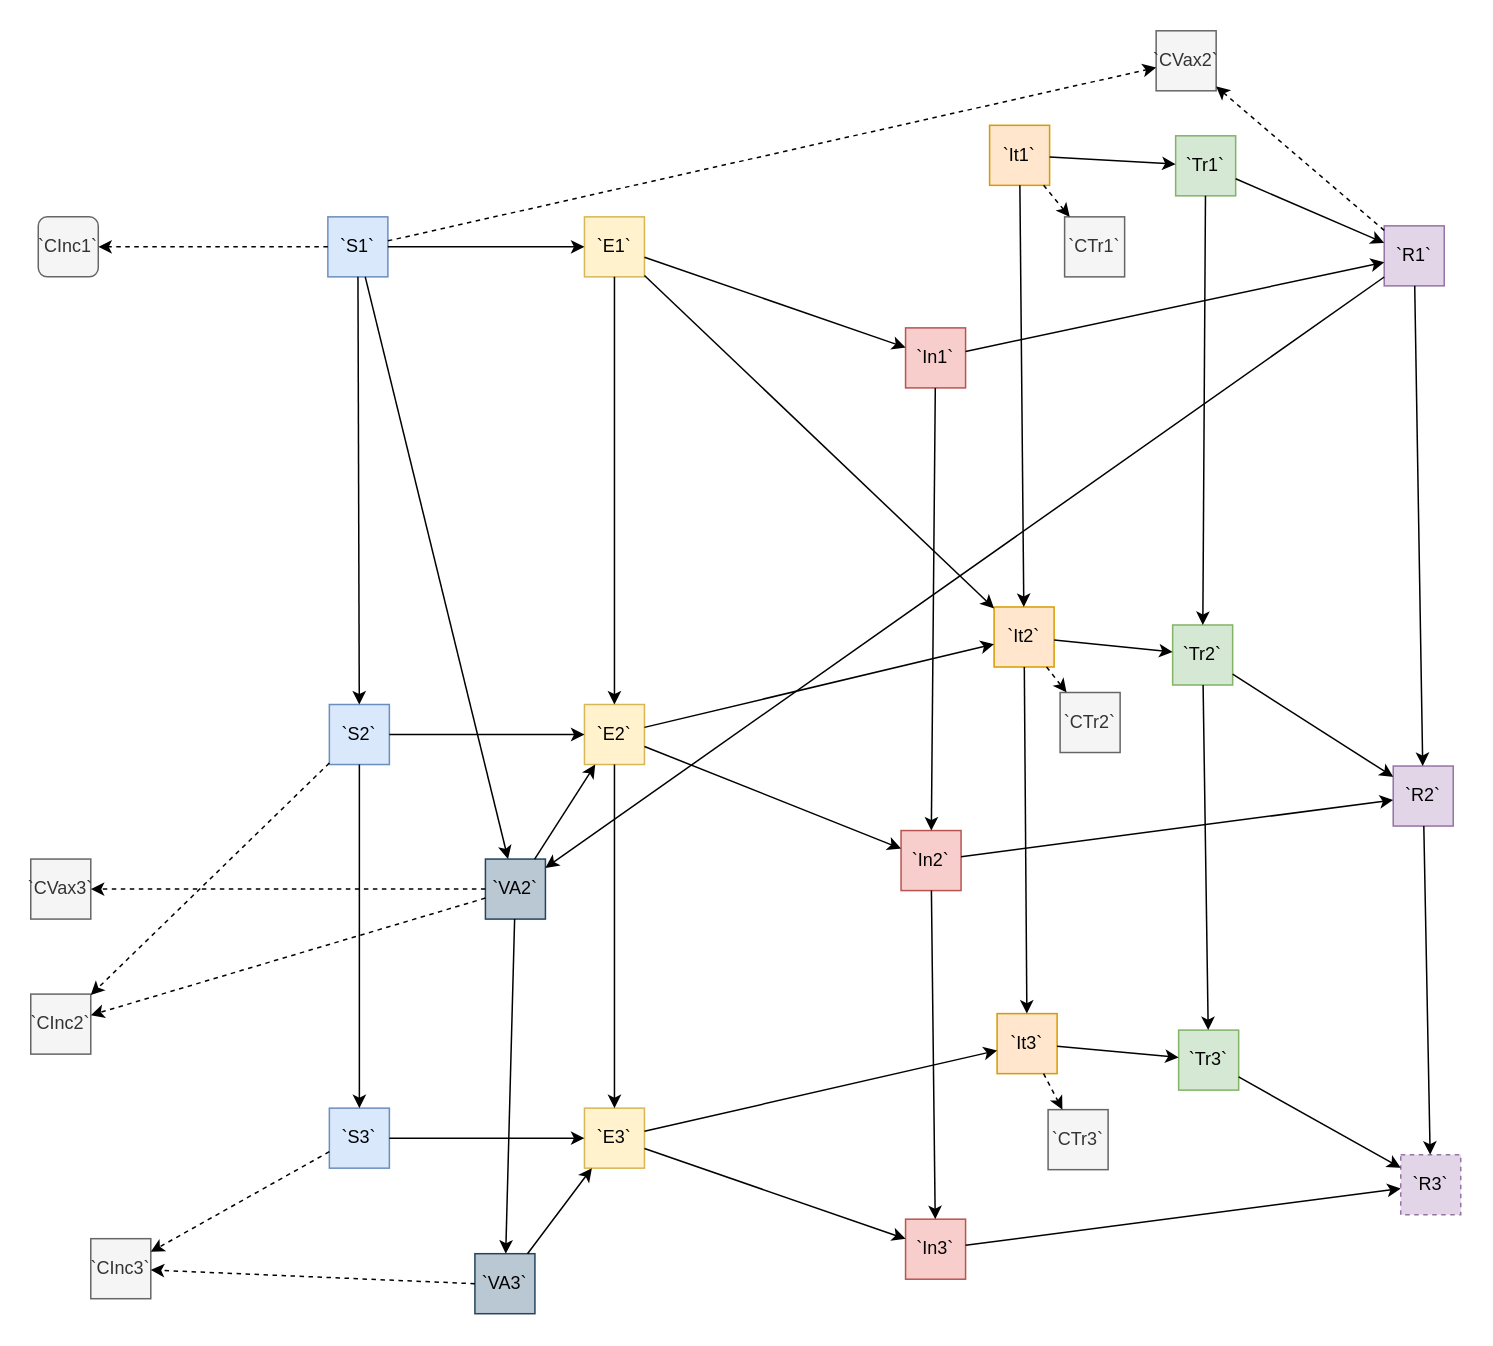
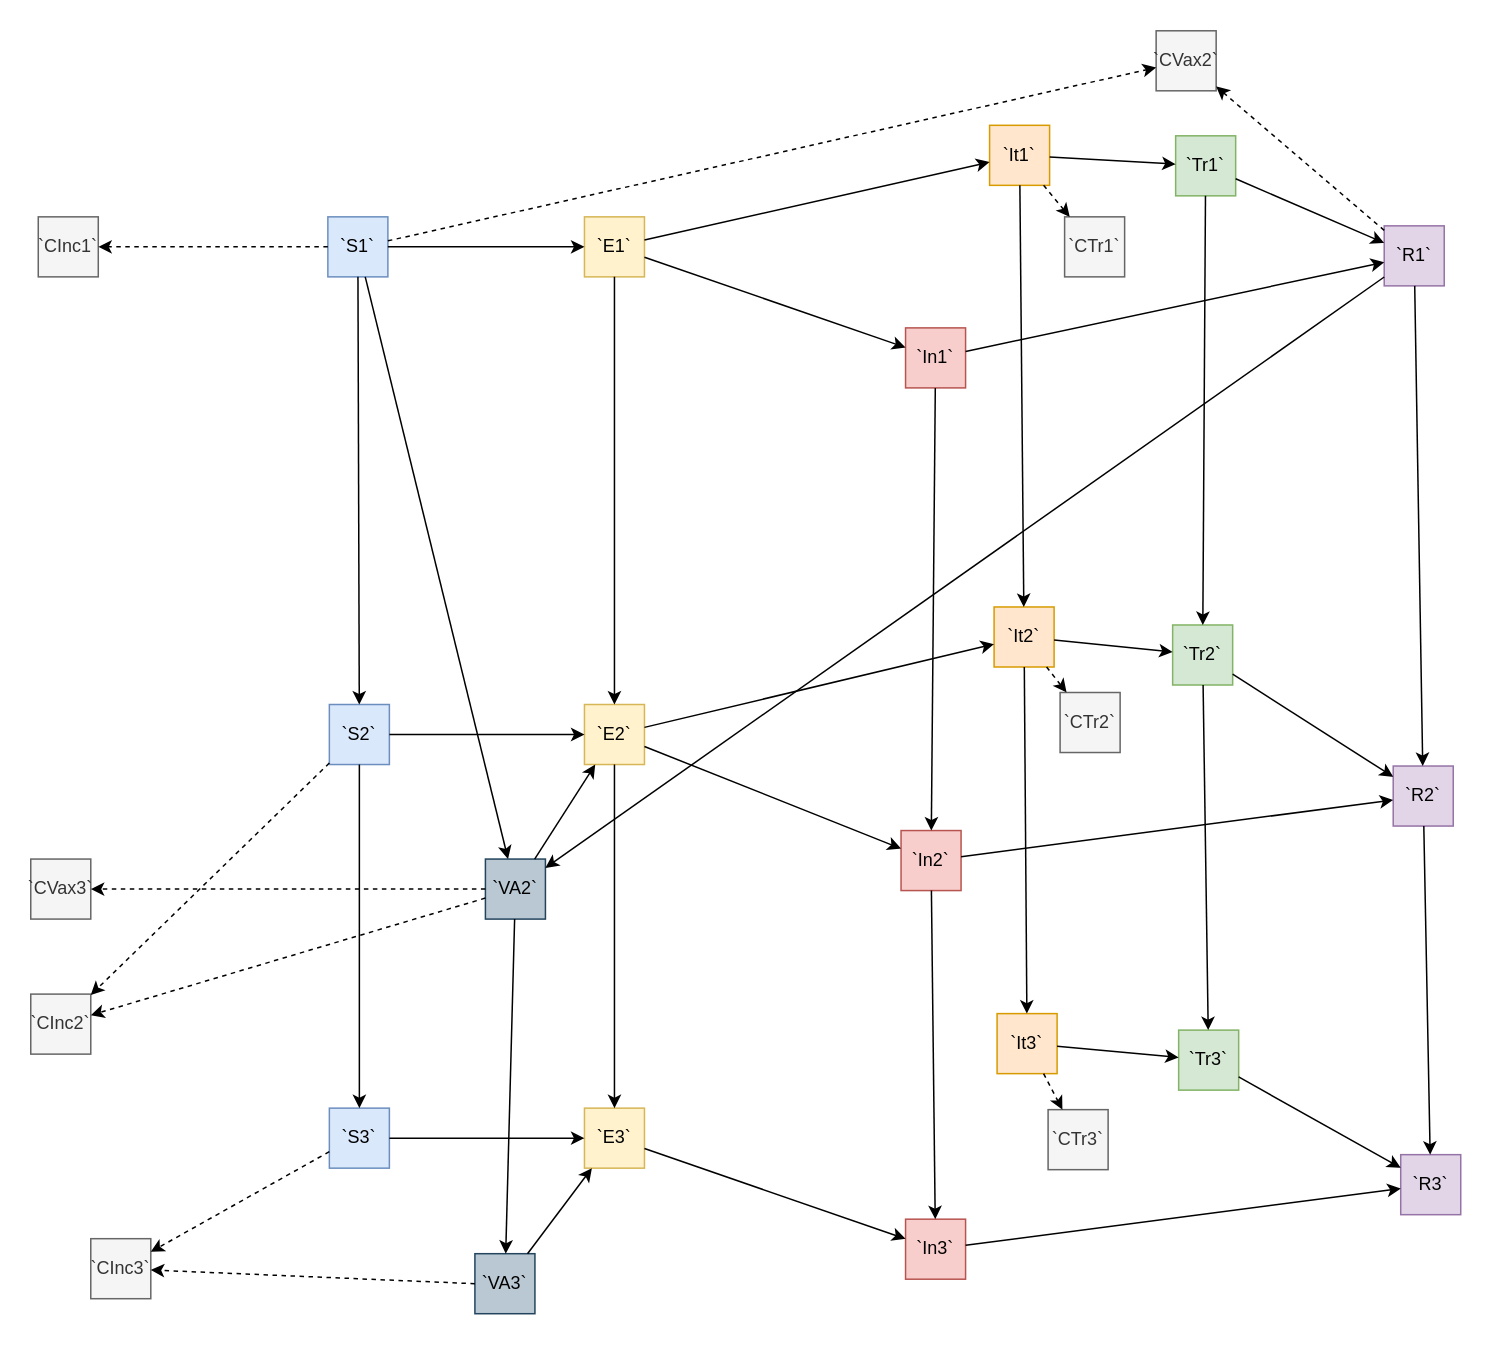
(68, 247) -> (68, 247)
(815, 438) -> (812, 202)
(816, 1092) -> none
(1430, 1184) -> (1430, 1184)
